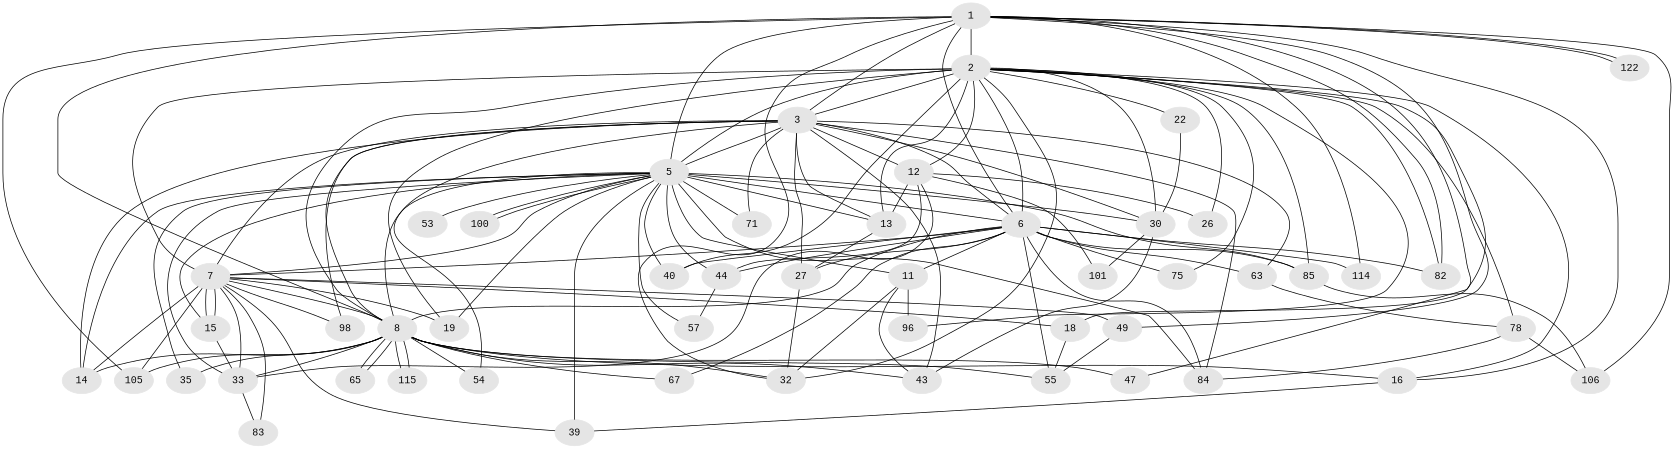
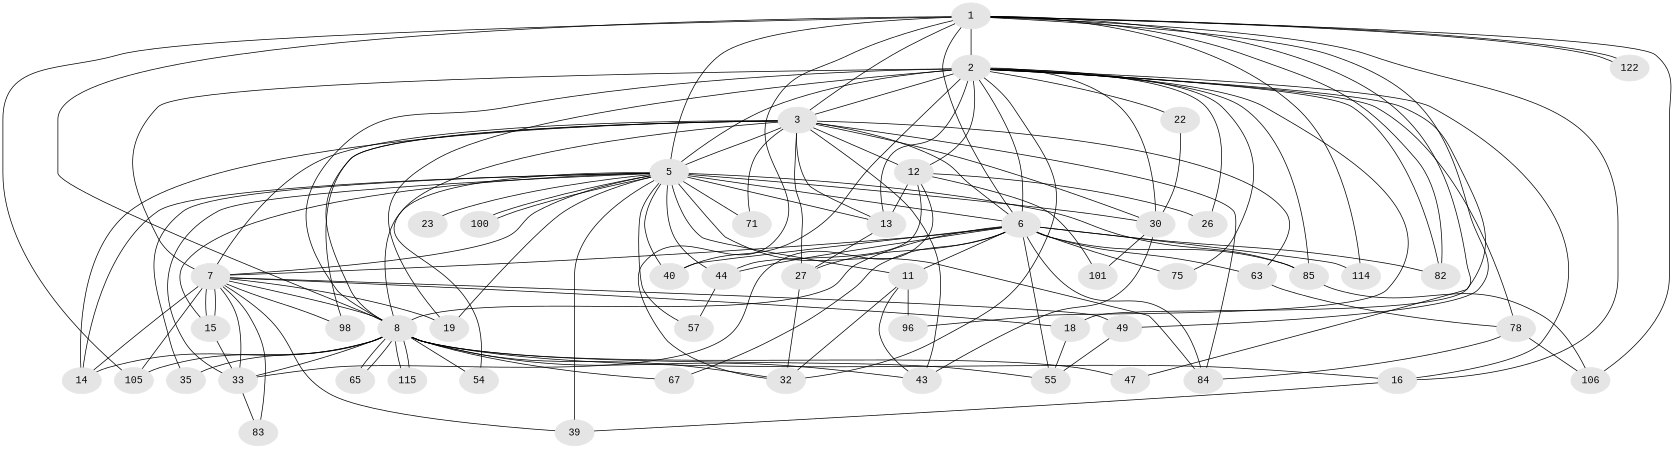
(428, 224) -> (428, 224)
